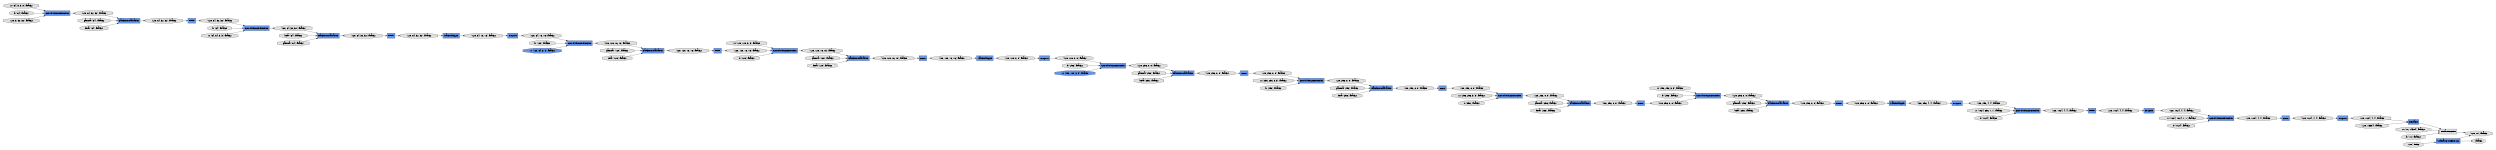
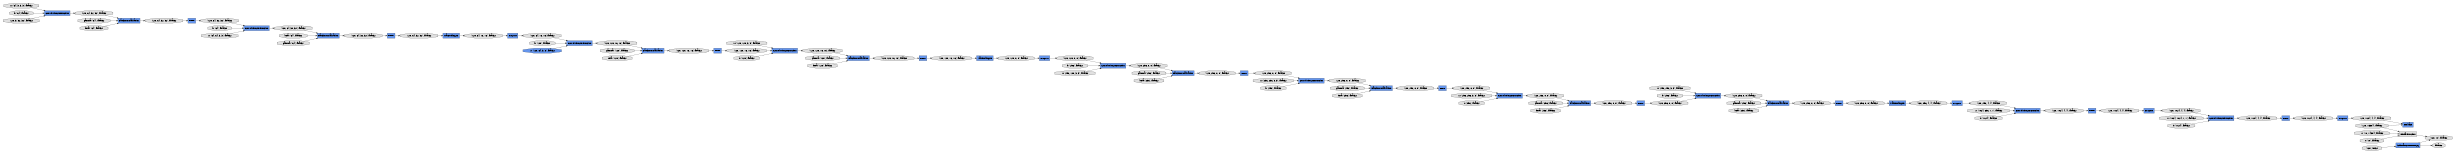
(1075, 73) -> (1075, 73)
(2429, 125) -> (2390, 129)
